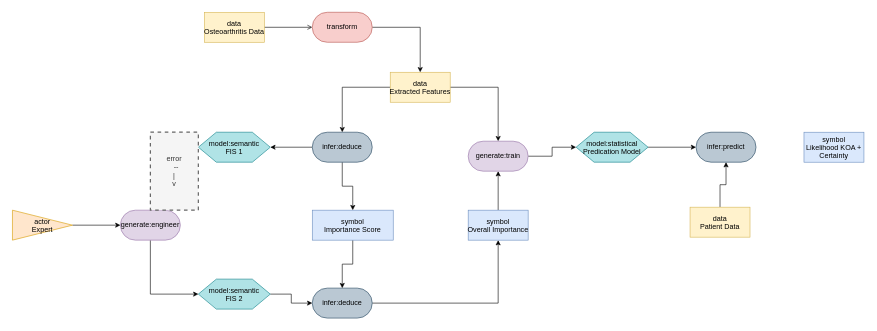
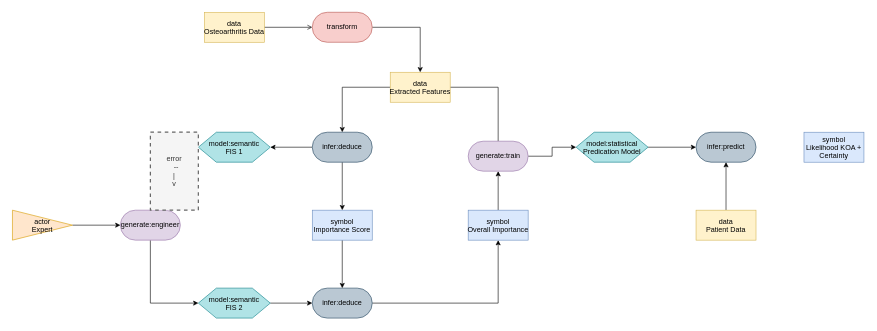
(498, 135) -> (498, 137)
(720, 222) -> (726, 225)
(353, 225) -> (342, 225)
(234, 294) -> (234, 303)
